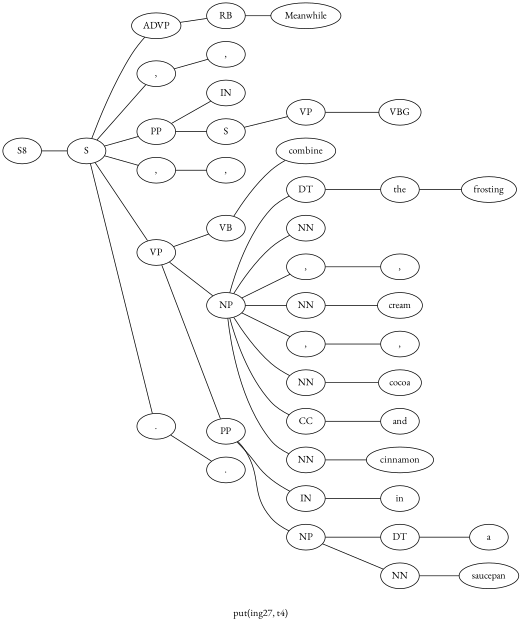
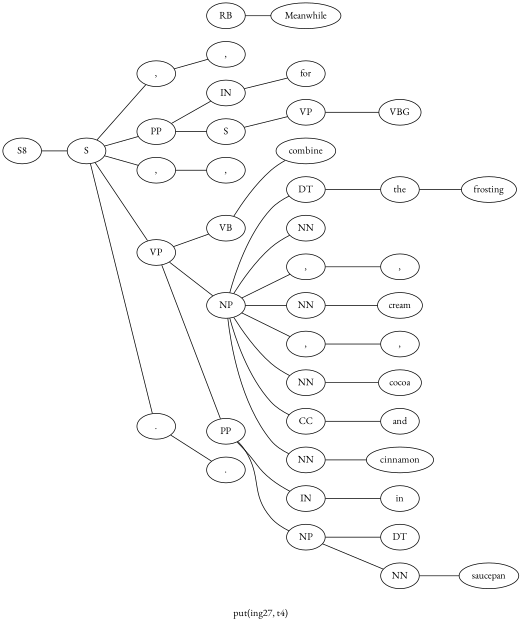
(156, 26) -> none
none -> (306, 74)
(489, 537) -> none
